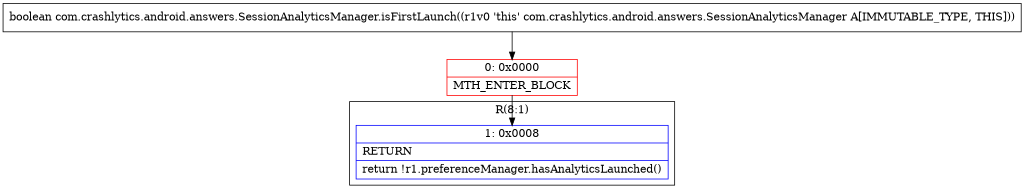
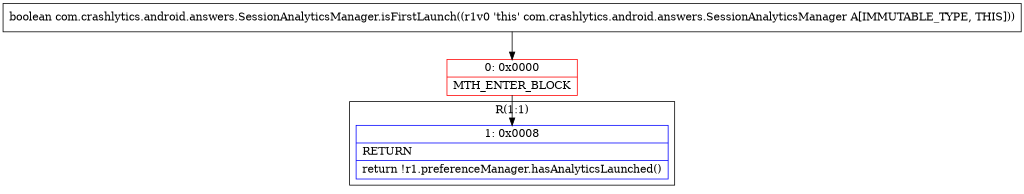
(512, 110) -> (512, 110)
